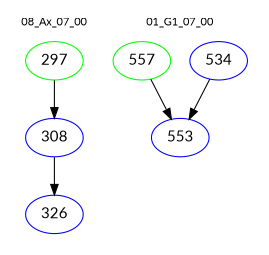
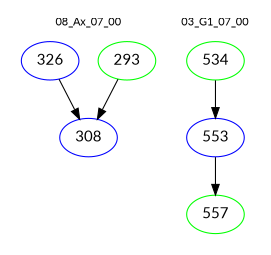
(180, 23) -> (215, 23)
(54, 61) -> (127, 61)
(219, 61) -> (215, 61)
(159, 94) -> (215, 171)
(54, 171) -> (67, 94)
